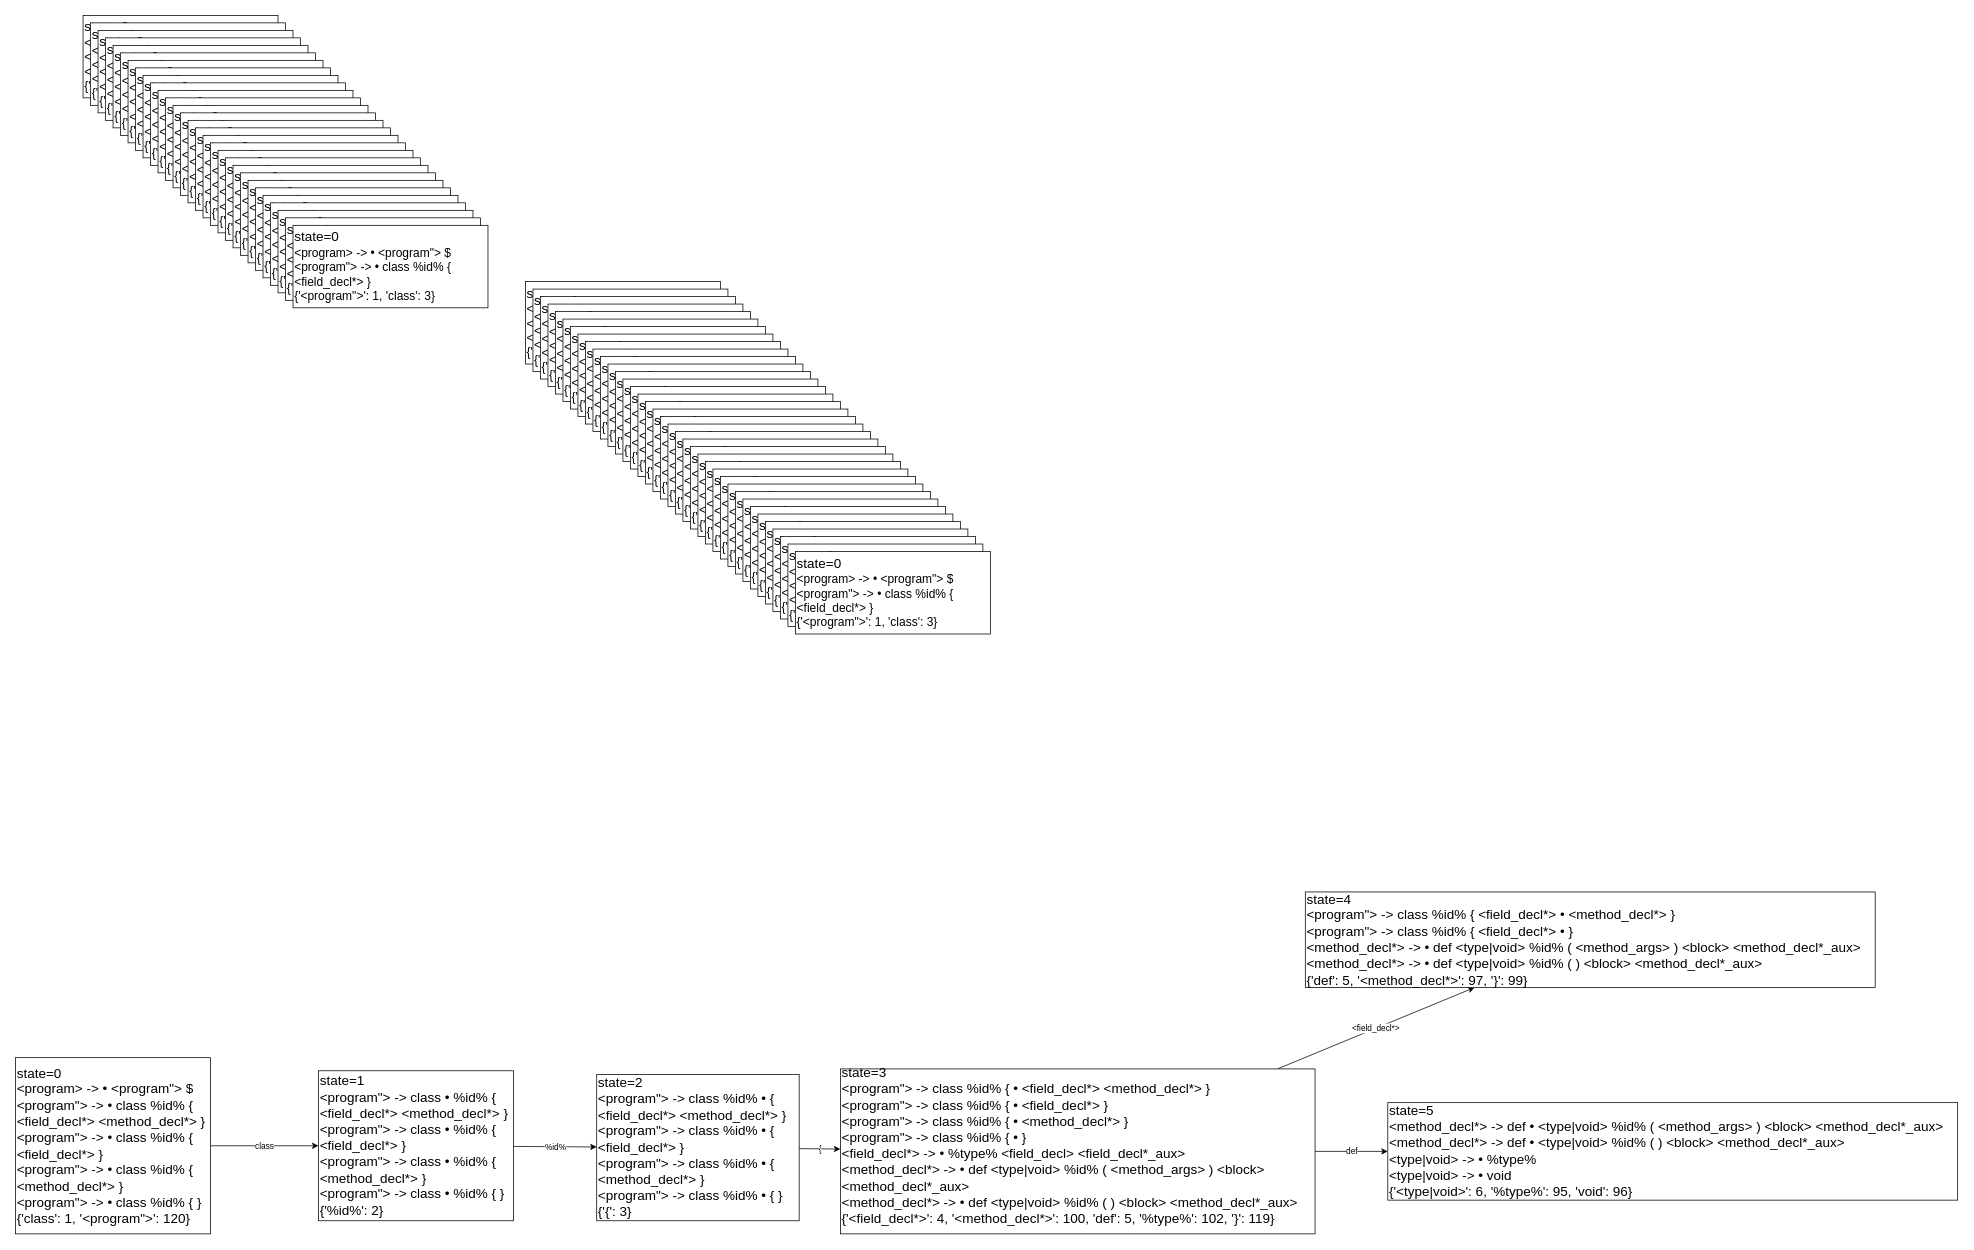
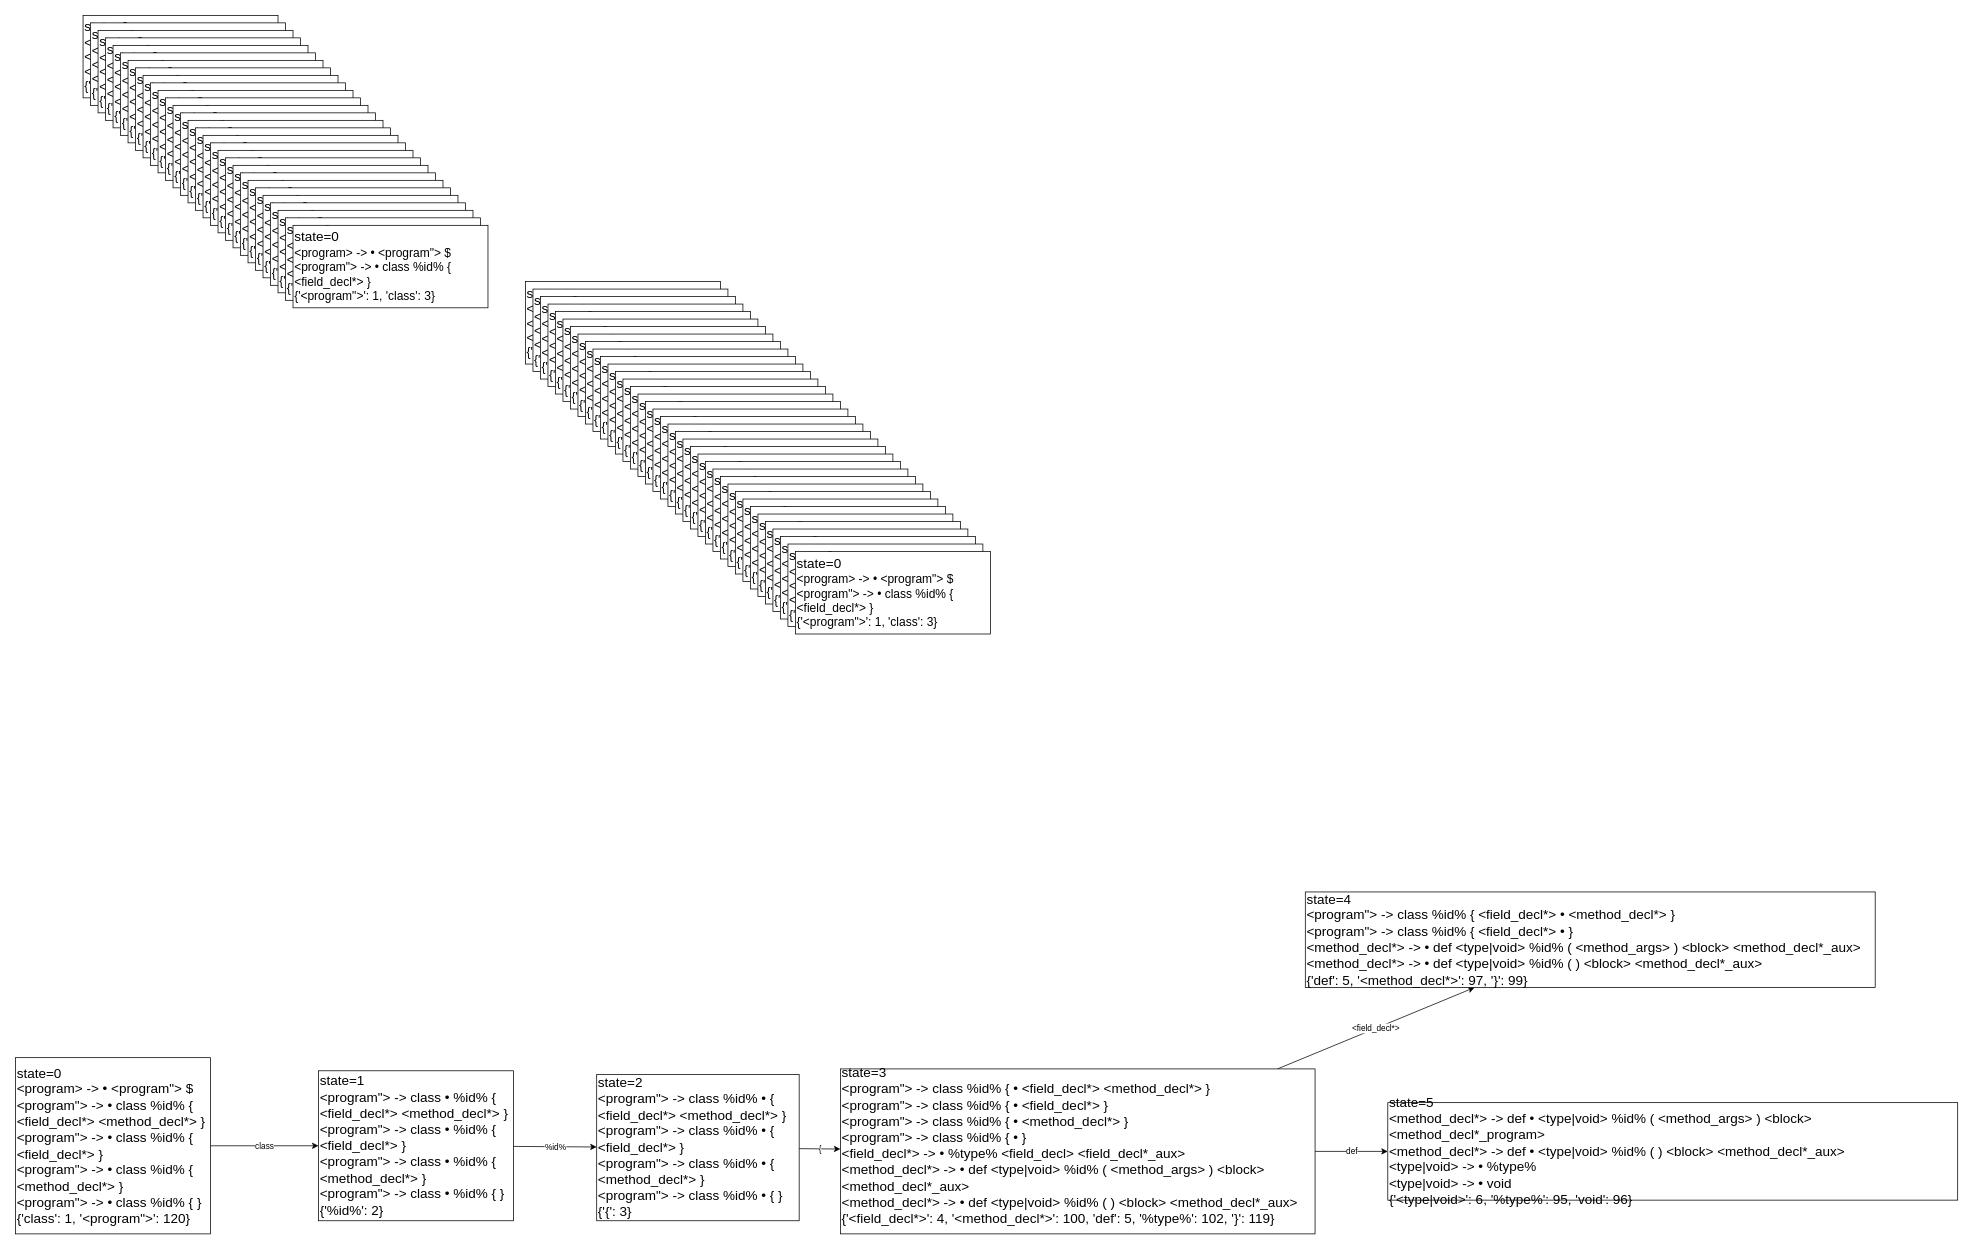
(1585, 1152) -> (1595, 1152)
